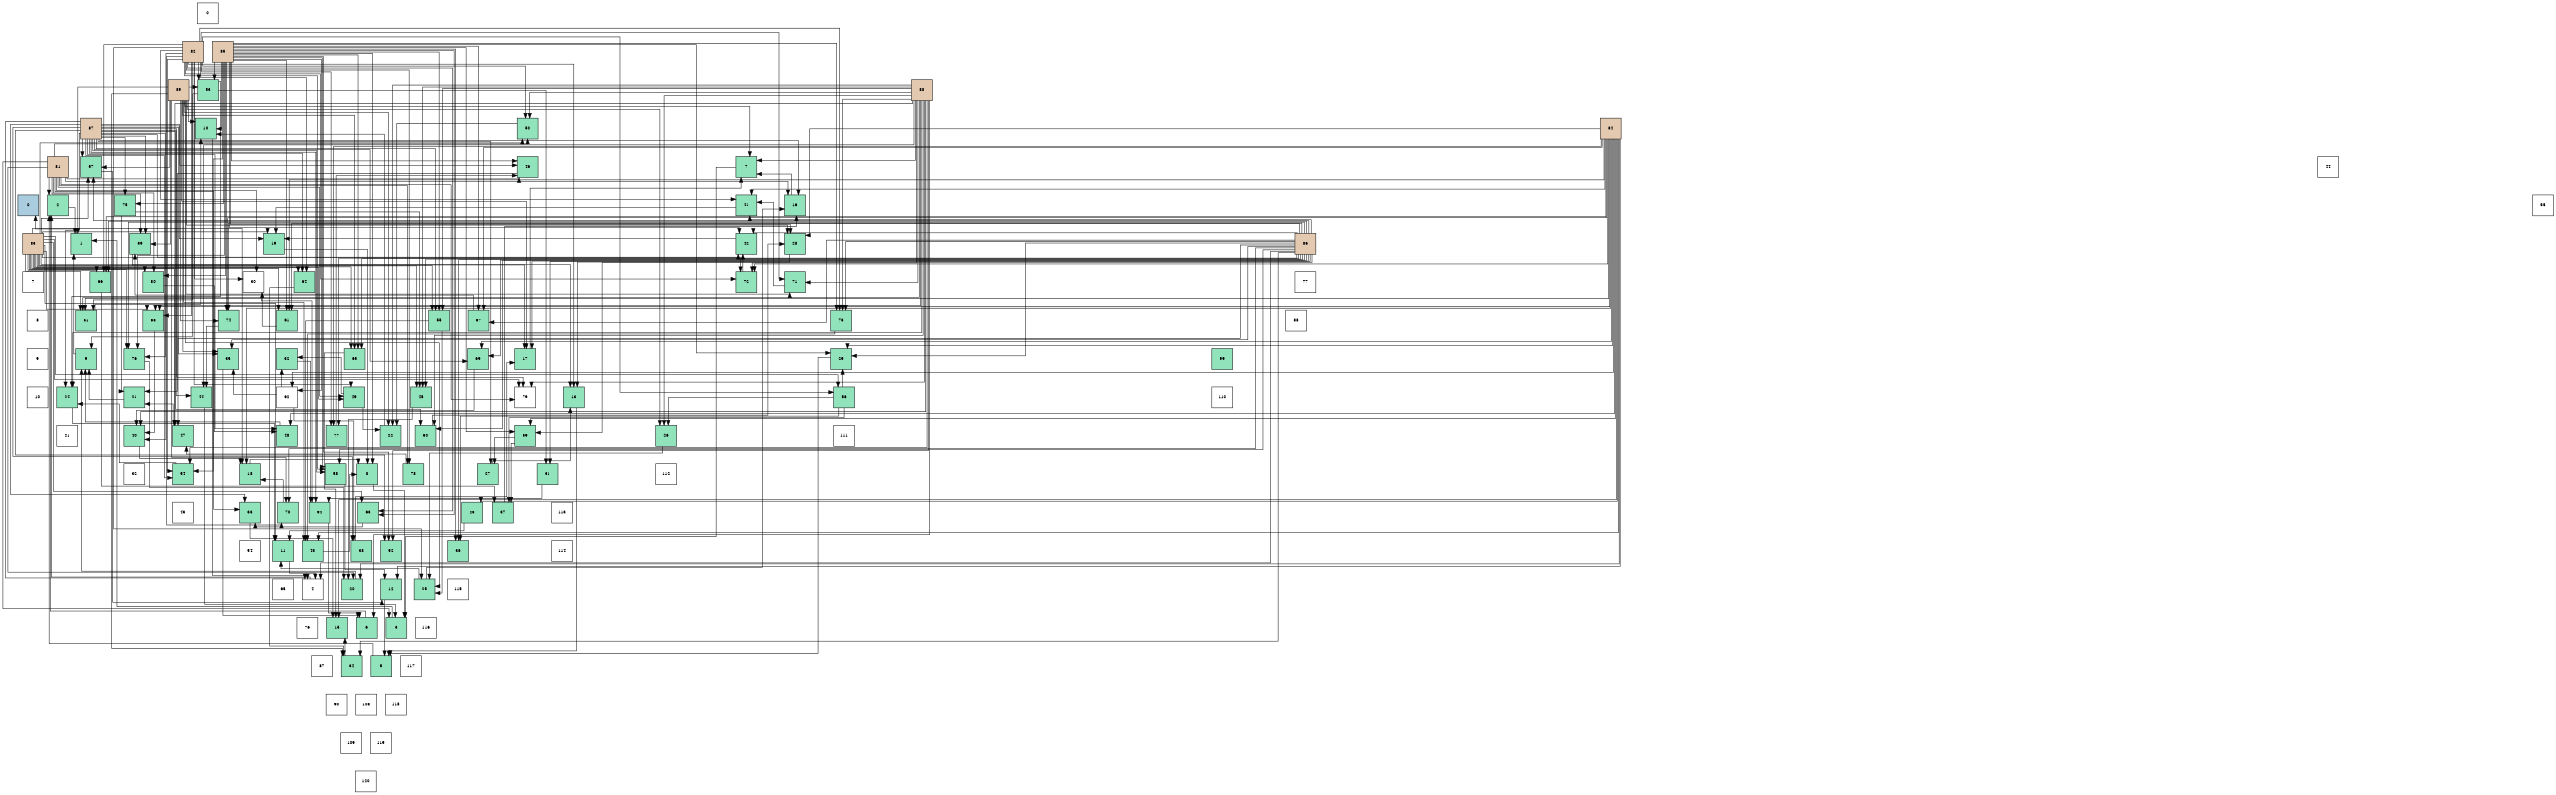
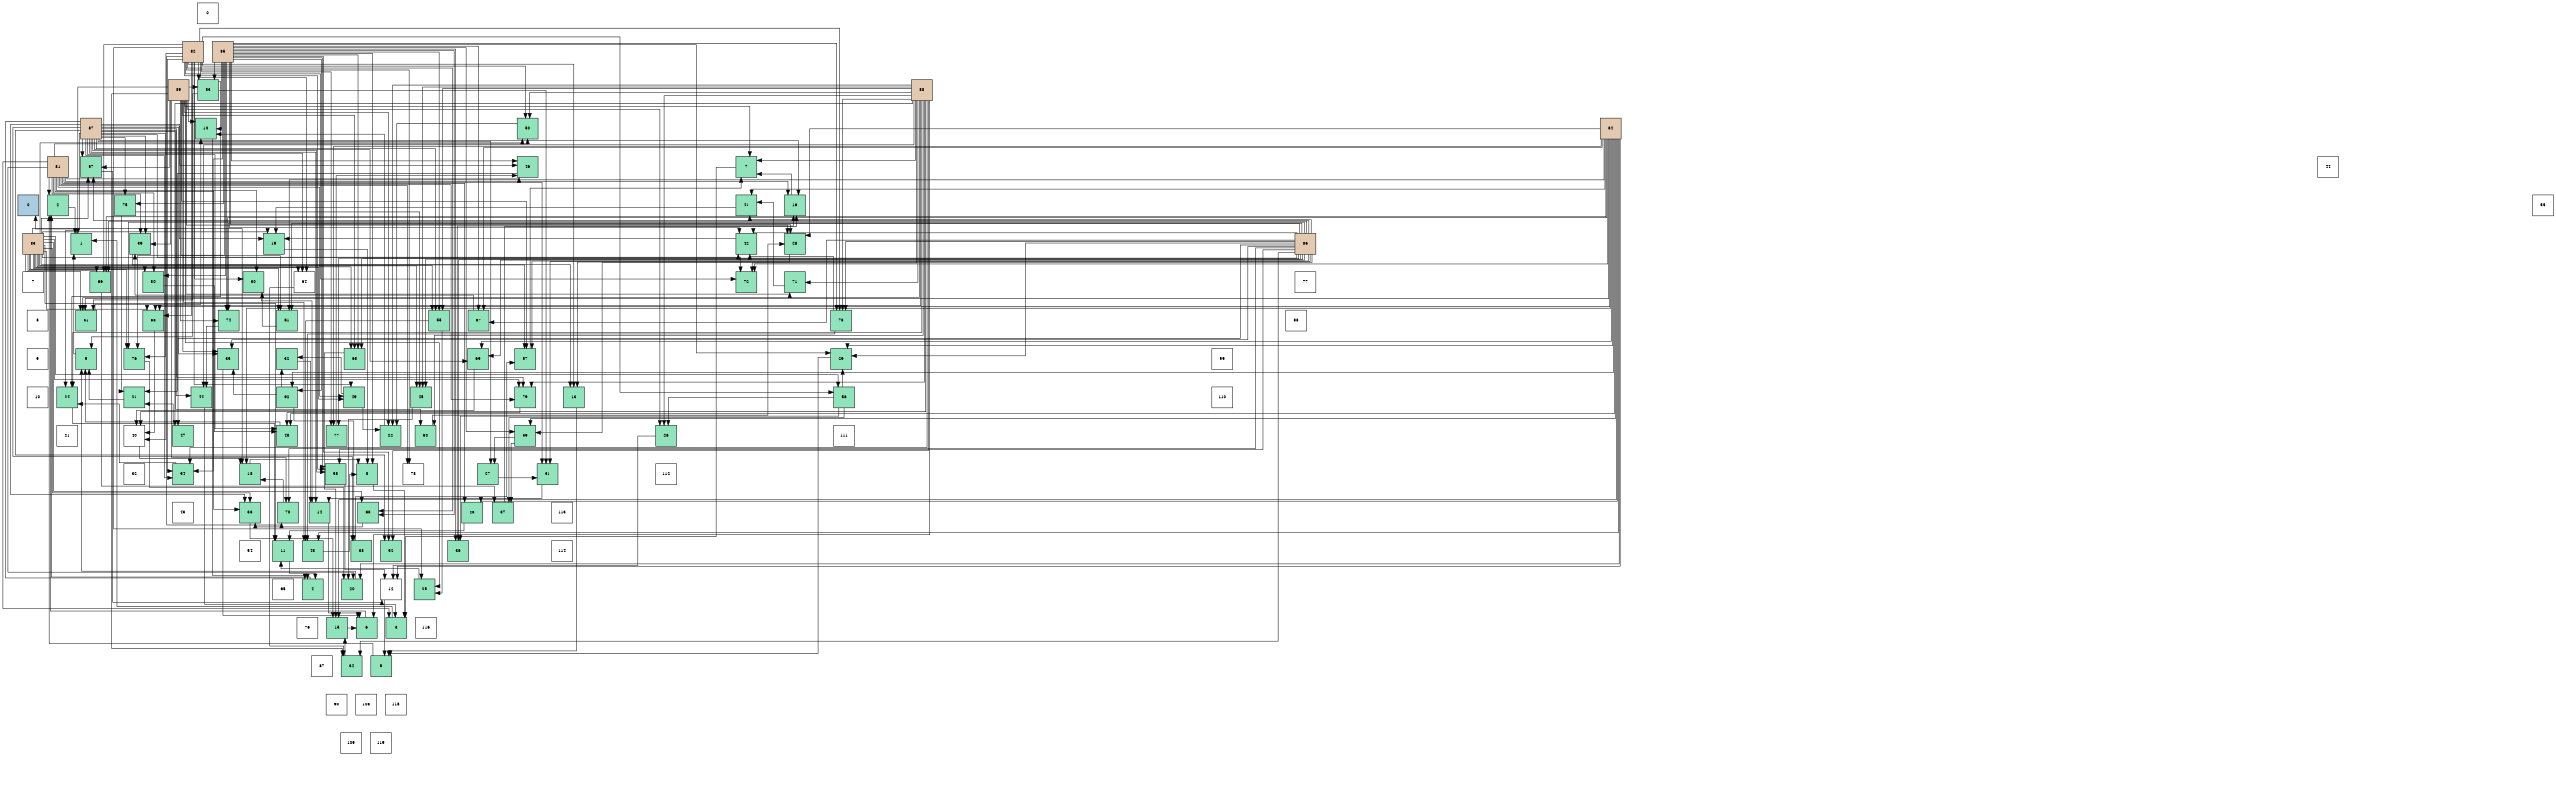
(609, 33) -> none
(287, 156) -> (181, 253)
none -> (418, 183)
none -> (542, 193)
(360, 199) -> none
(793, 261) -> none
(743, 265) -> (834, 269)
(172, 269) -> (52, 467)
(253, 282) -> (253, 282)
(304, 282) -> (304, 282)
(525, 359) -> (525, 359)
(1222, 359) -> (1222, 359)
(287, 397) -> (287, 397)
(525, 397) -> (525, 397)
none -> (402, 413)
(134, 436) -> (134, 436)
(300, 454) -> none
(429, 457) -> (638, 558)
(557, 461) -> (515, 478)
(413, 474) -> (413, 474)
(320, 513) -> (320, 513)
(1271, 551) -> none
(762, 553) -> (471, 226)
(313, 589) -> (313, 589)
(391, 589) -> (391, 589)
(458, 589) -> none
none -> (349, 628)
(411, 666) -> none
(366, 781) -> none
